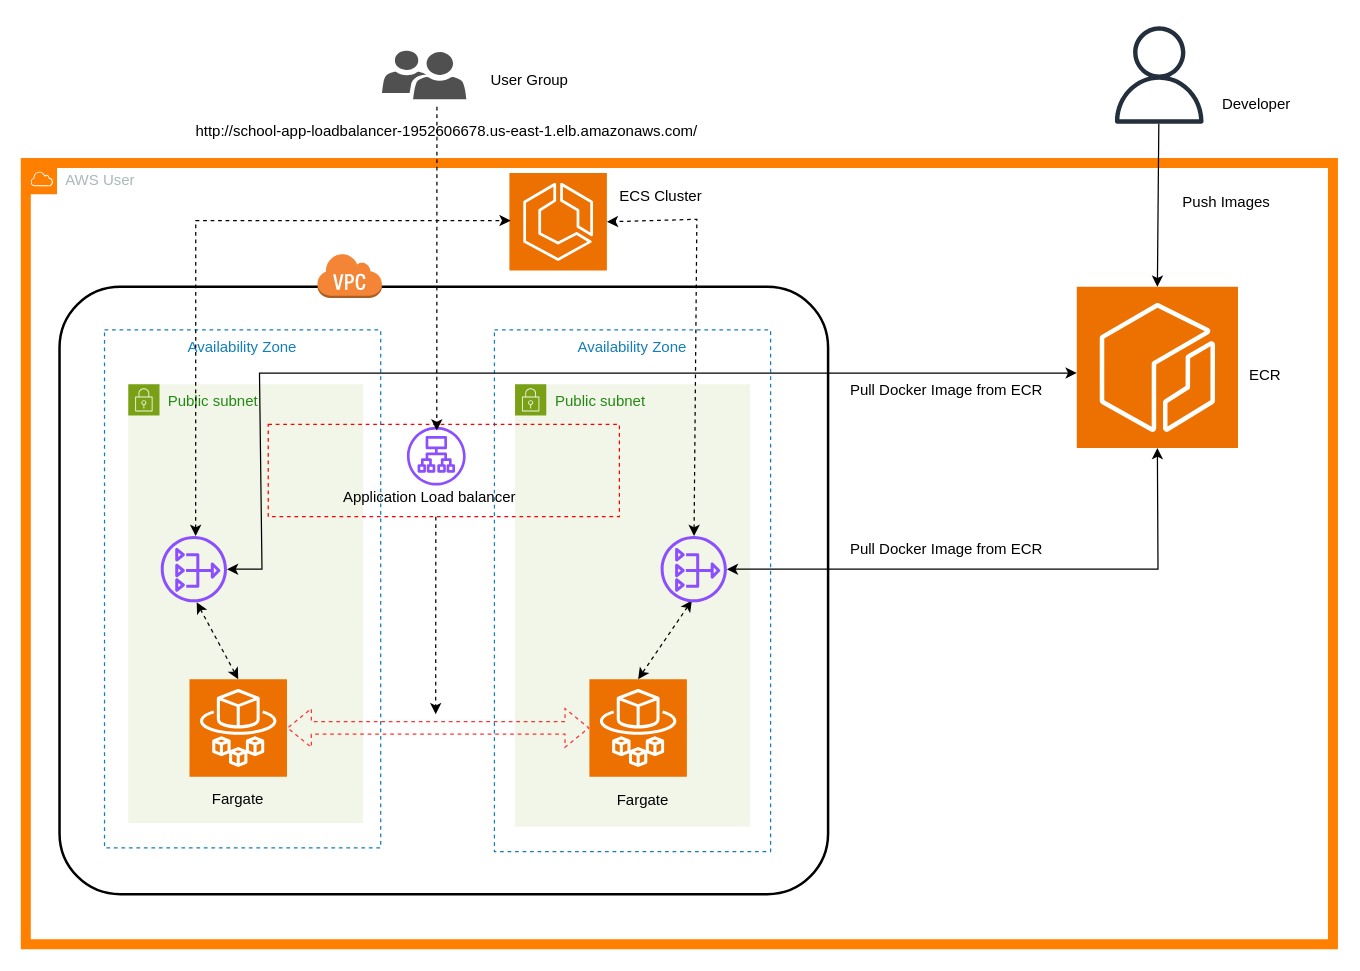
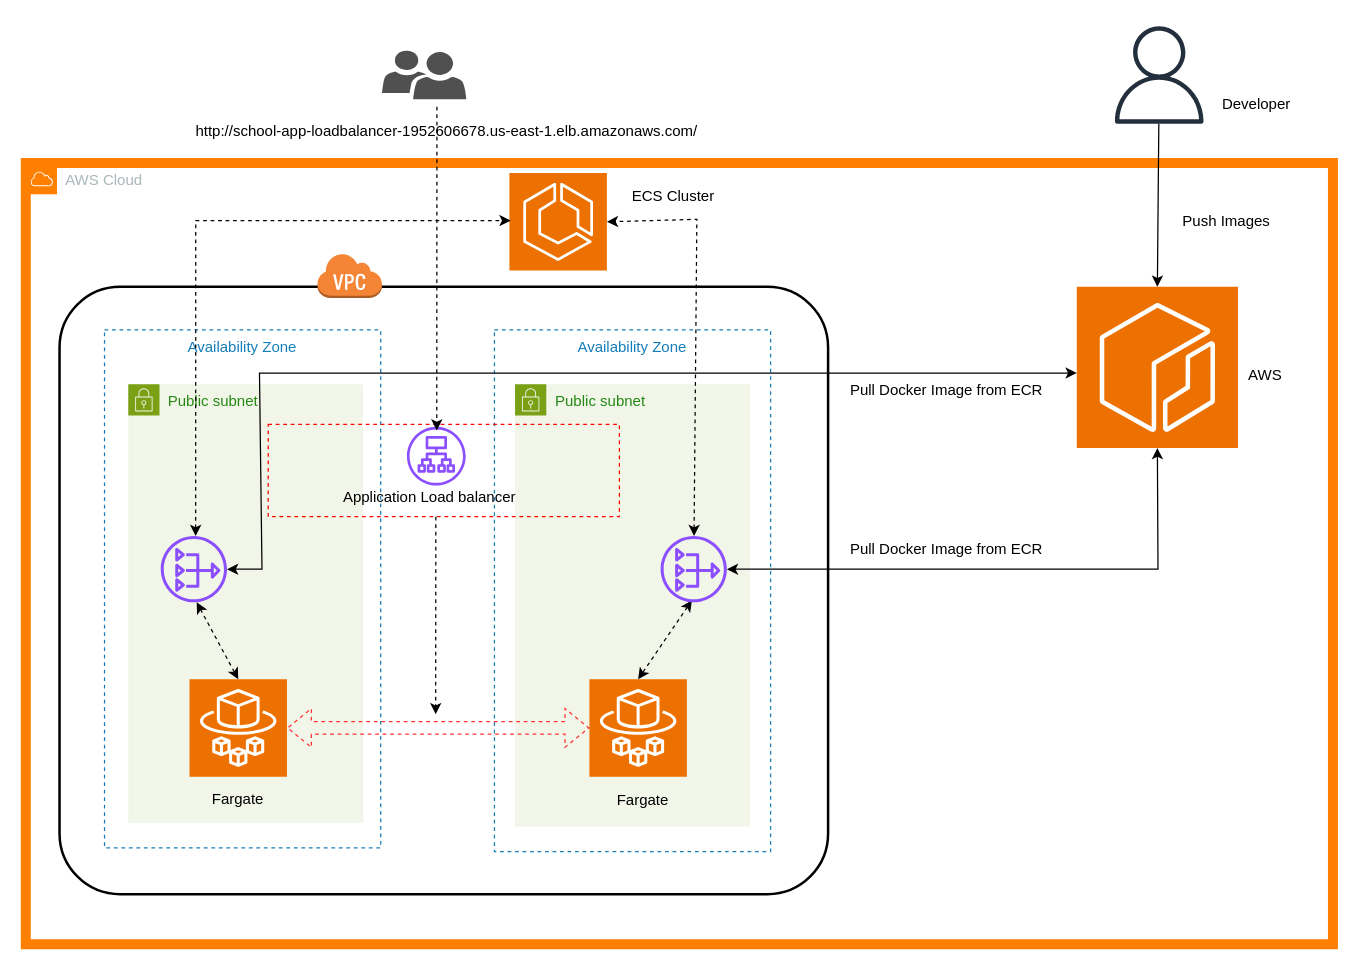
(532, 81) -> none
(97, 181) -> (100, 181)
(663, 197) -> (676, 197)
(1227, 203) -> (1227, 222)
(1266, 376) -> (1266, 376)
